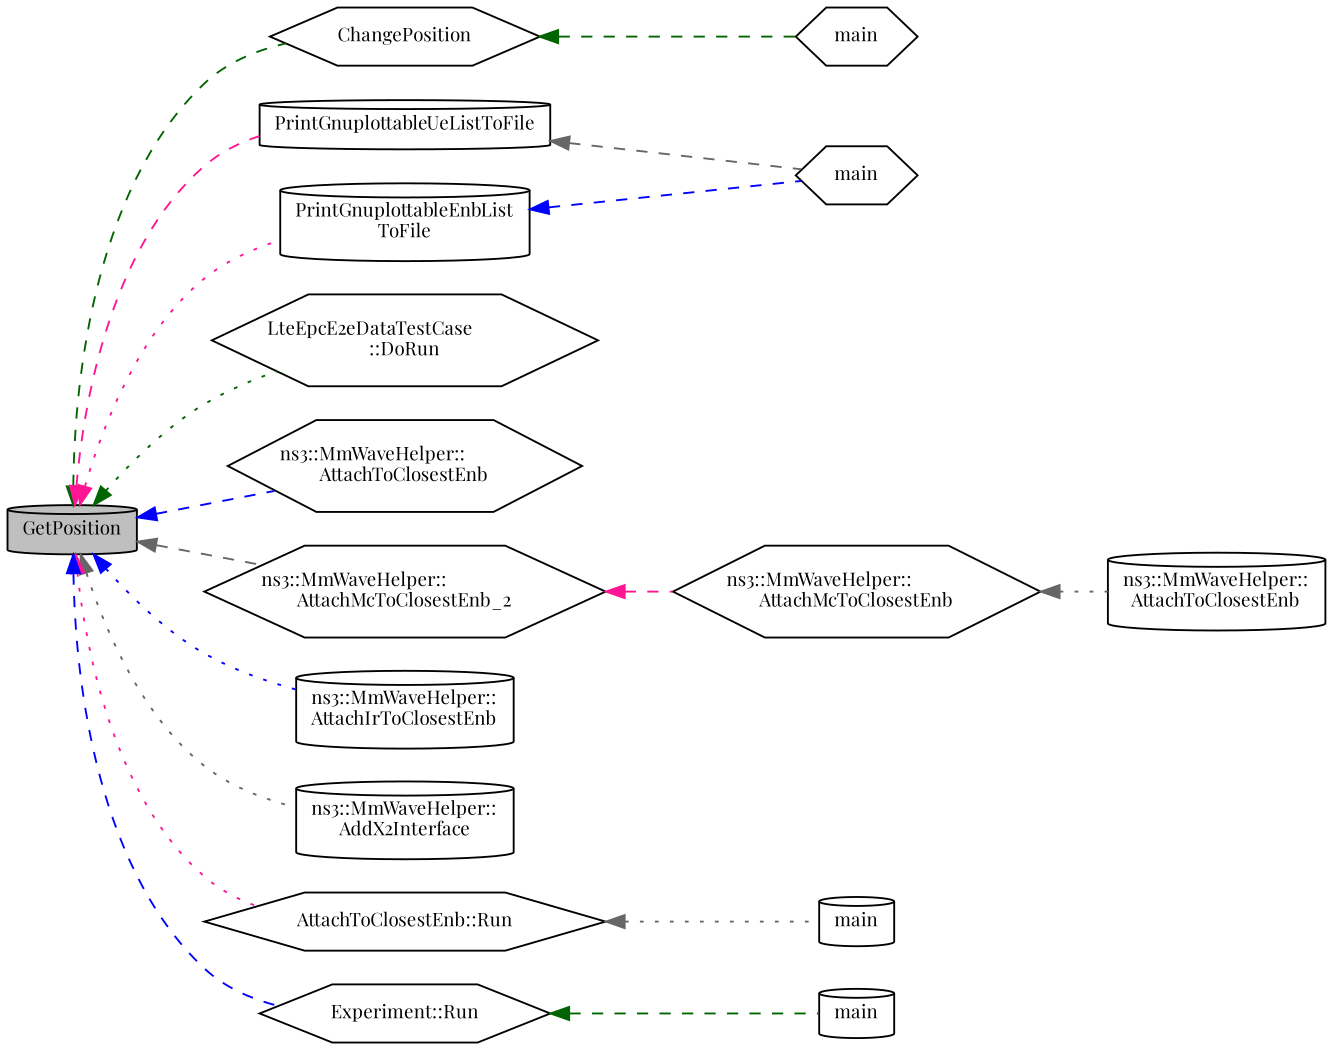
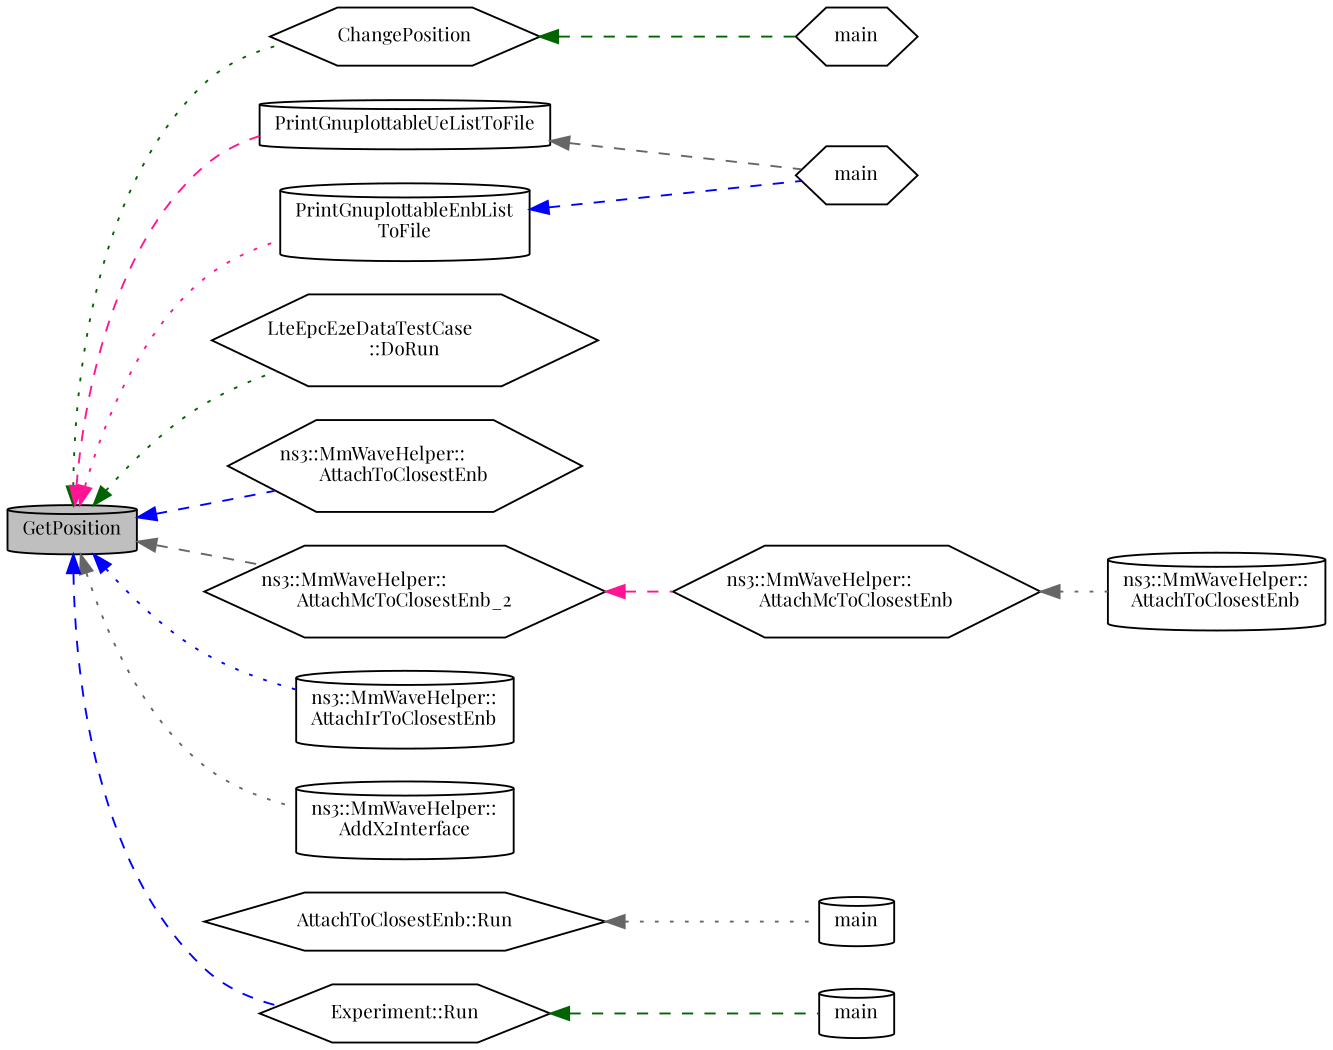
(116, 228) -> (116, 228)
(126, 764) -> none
